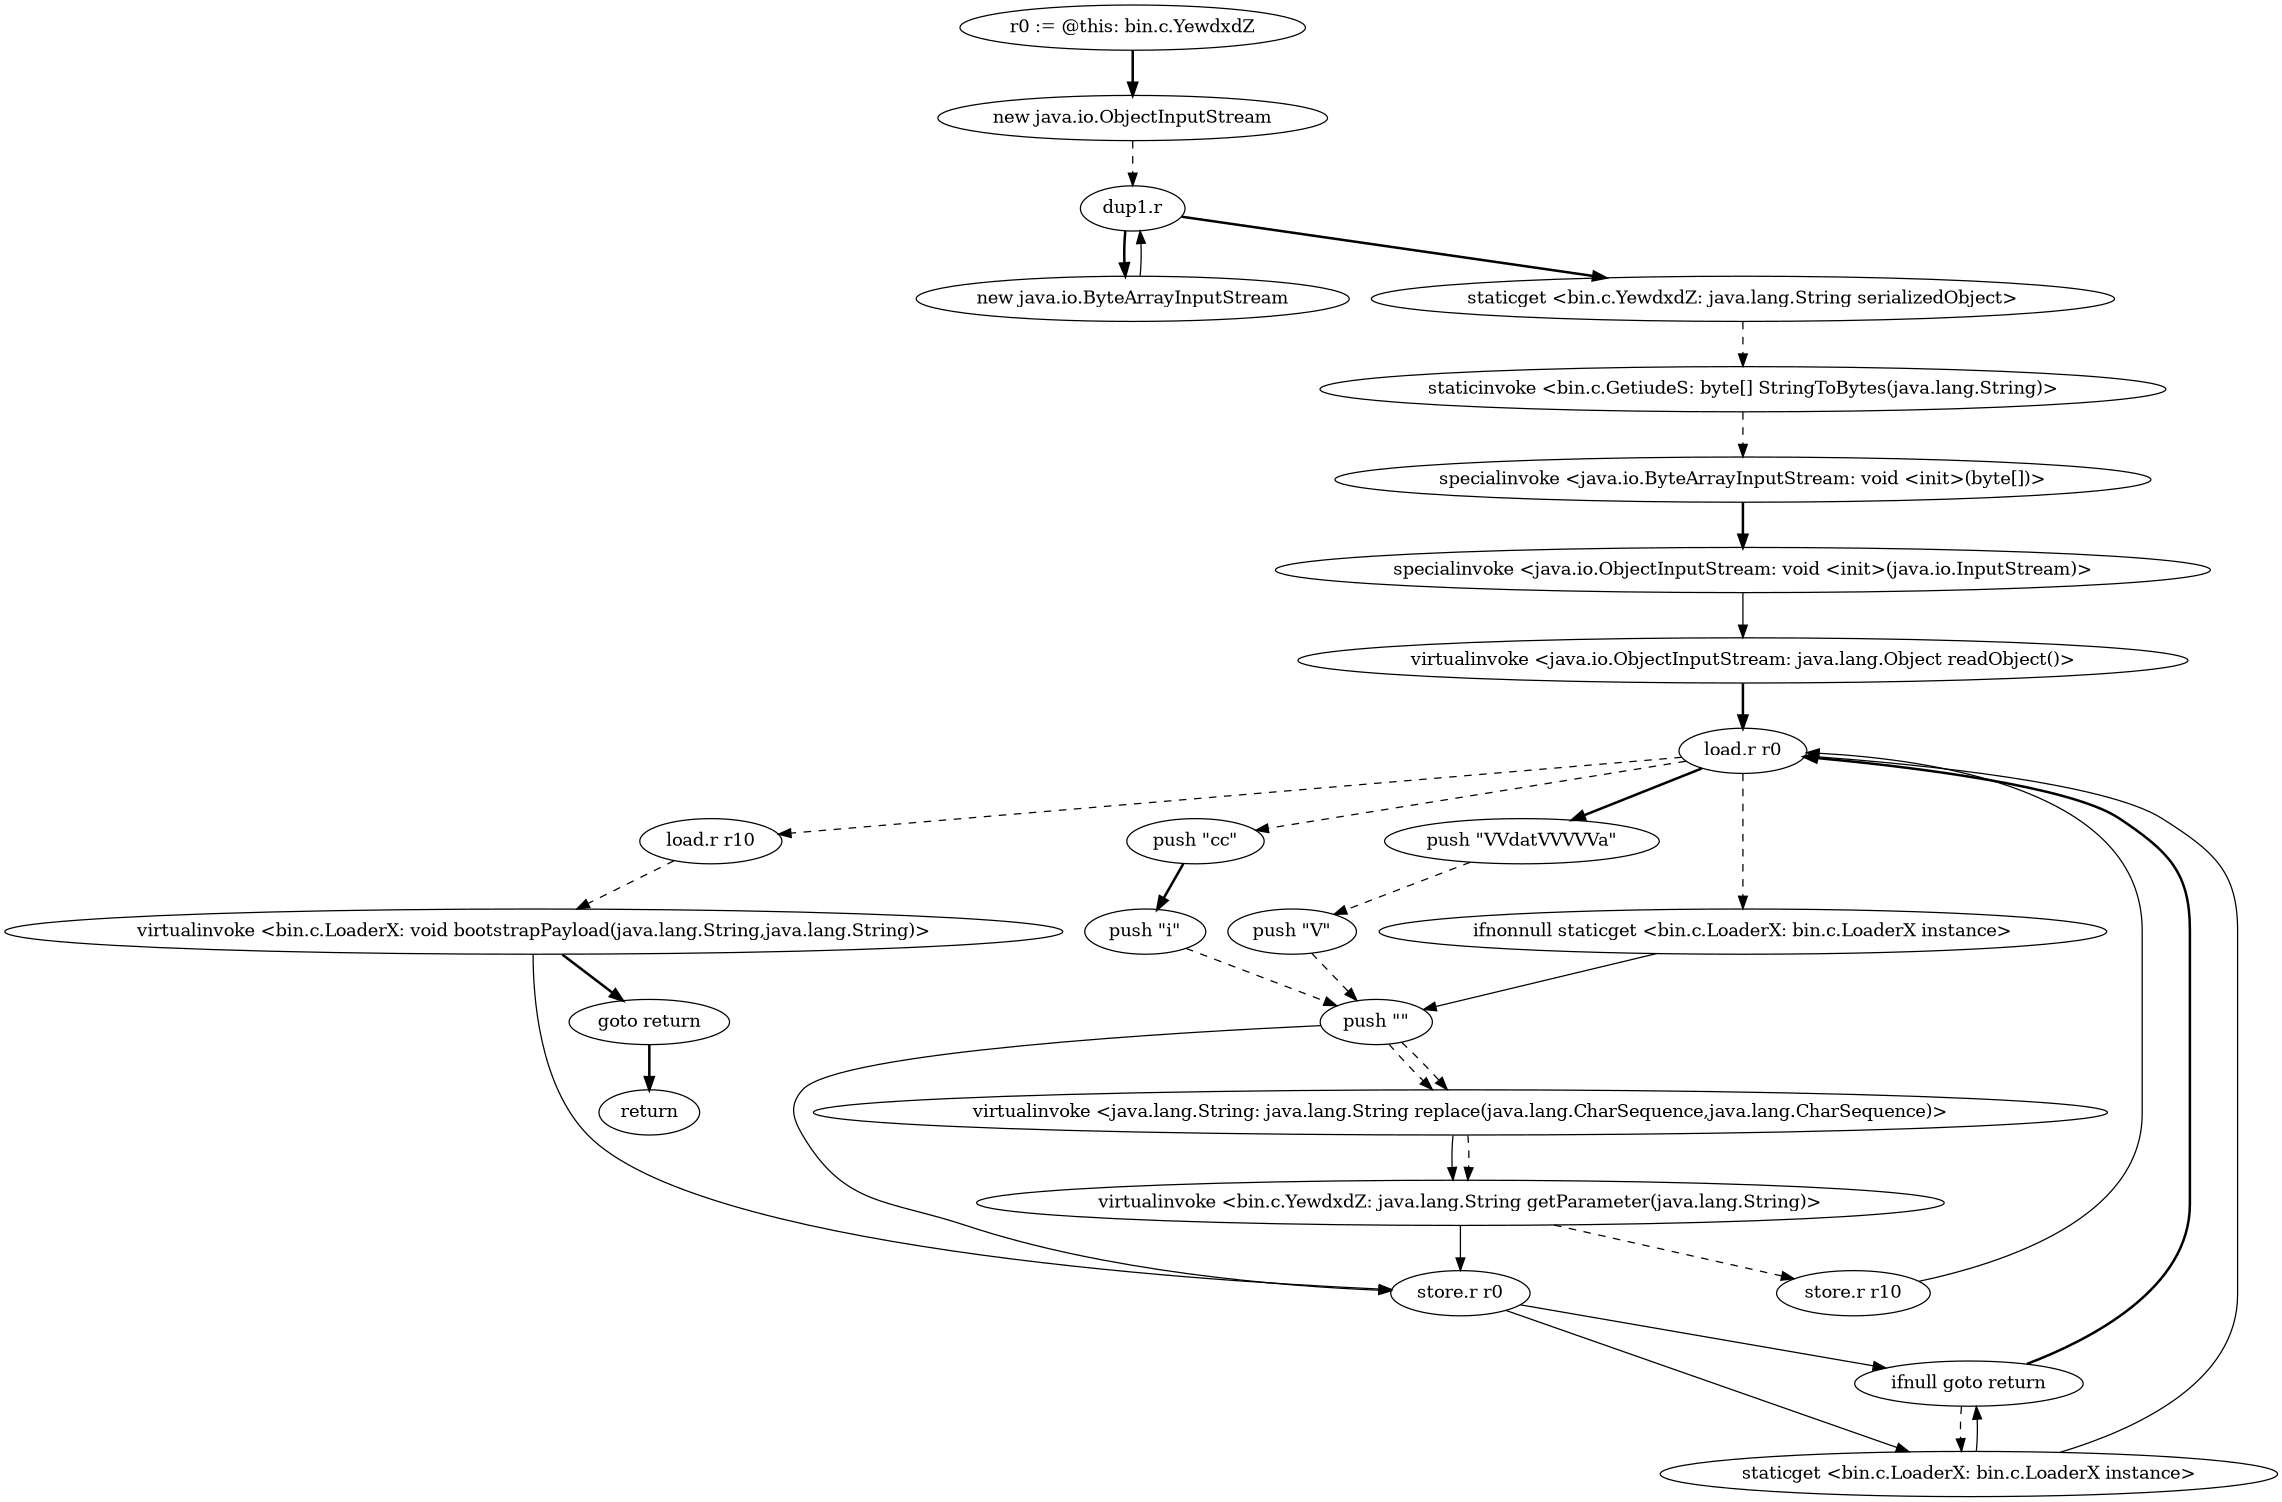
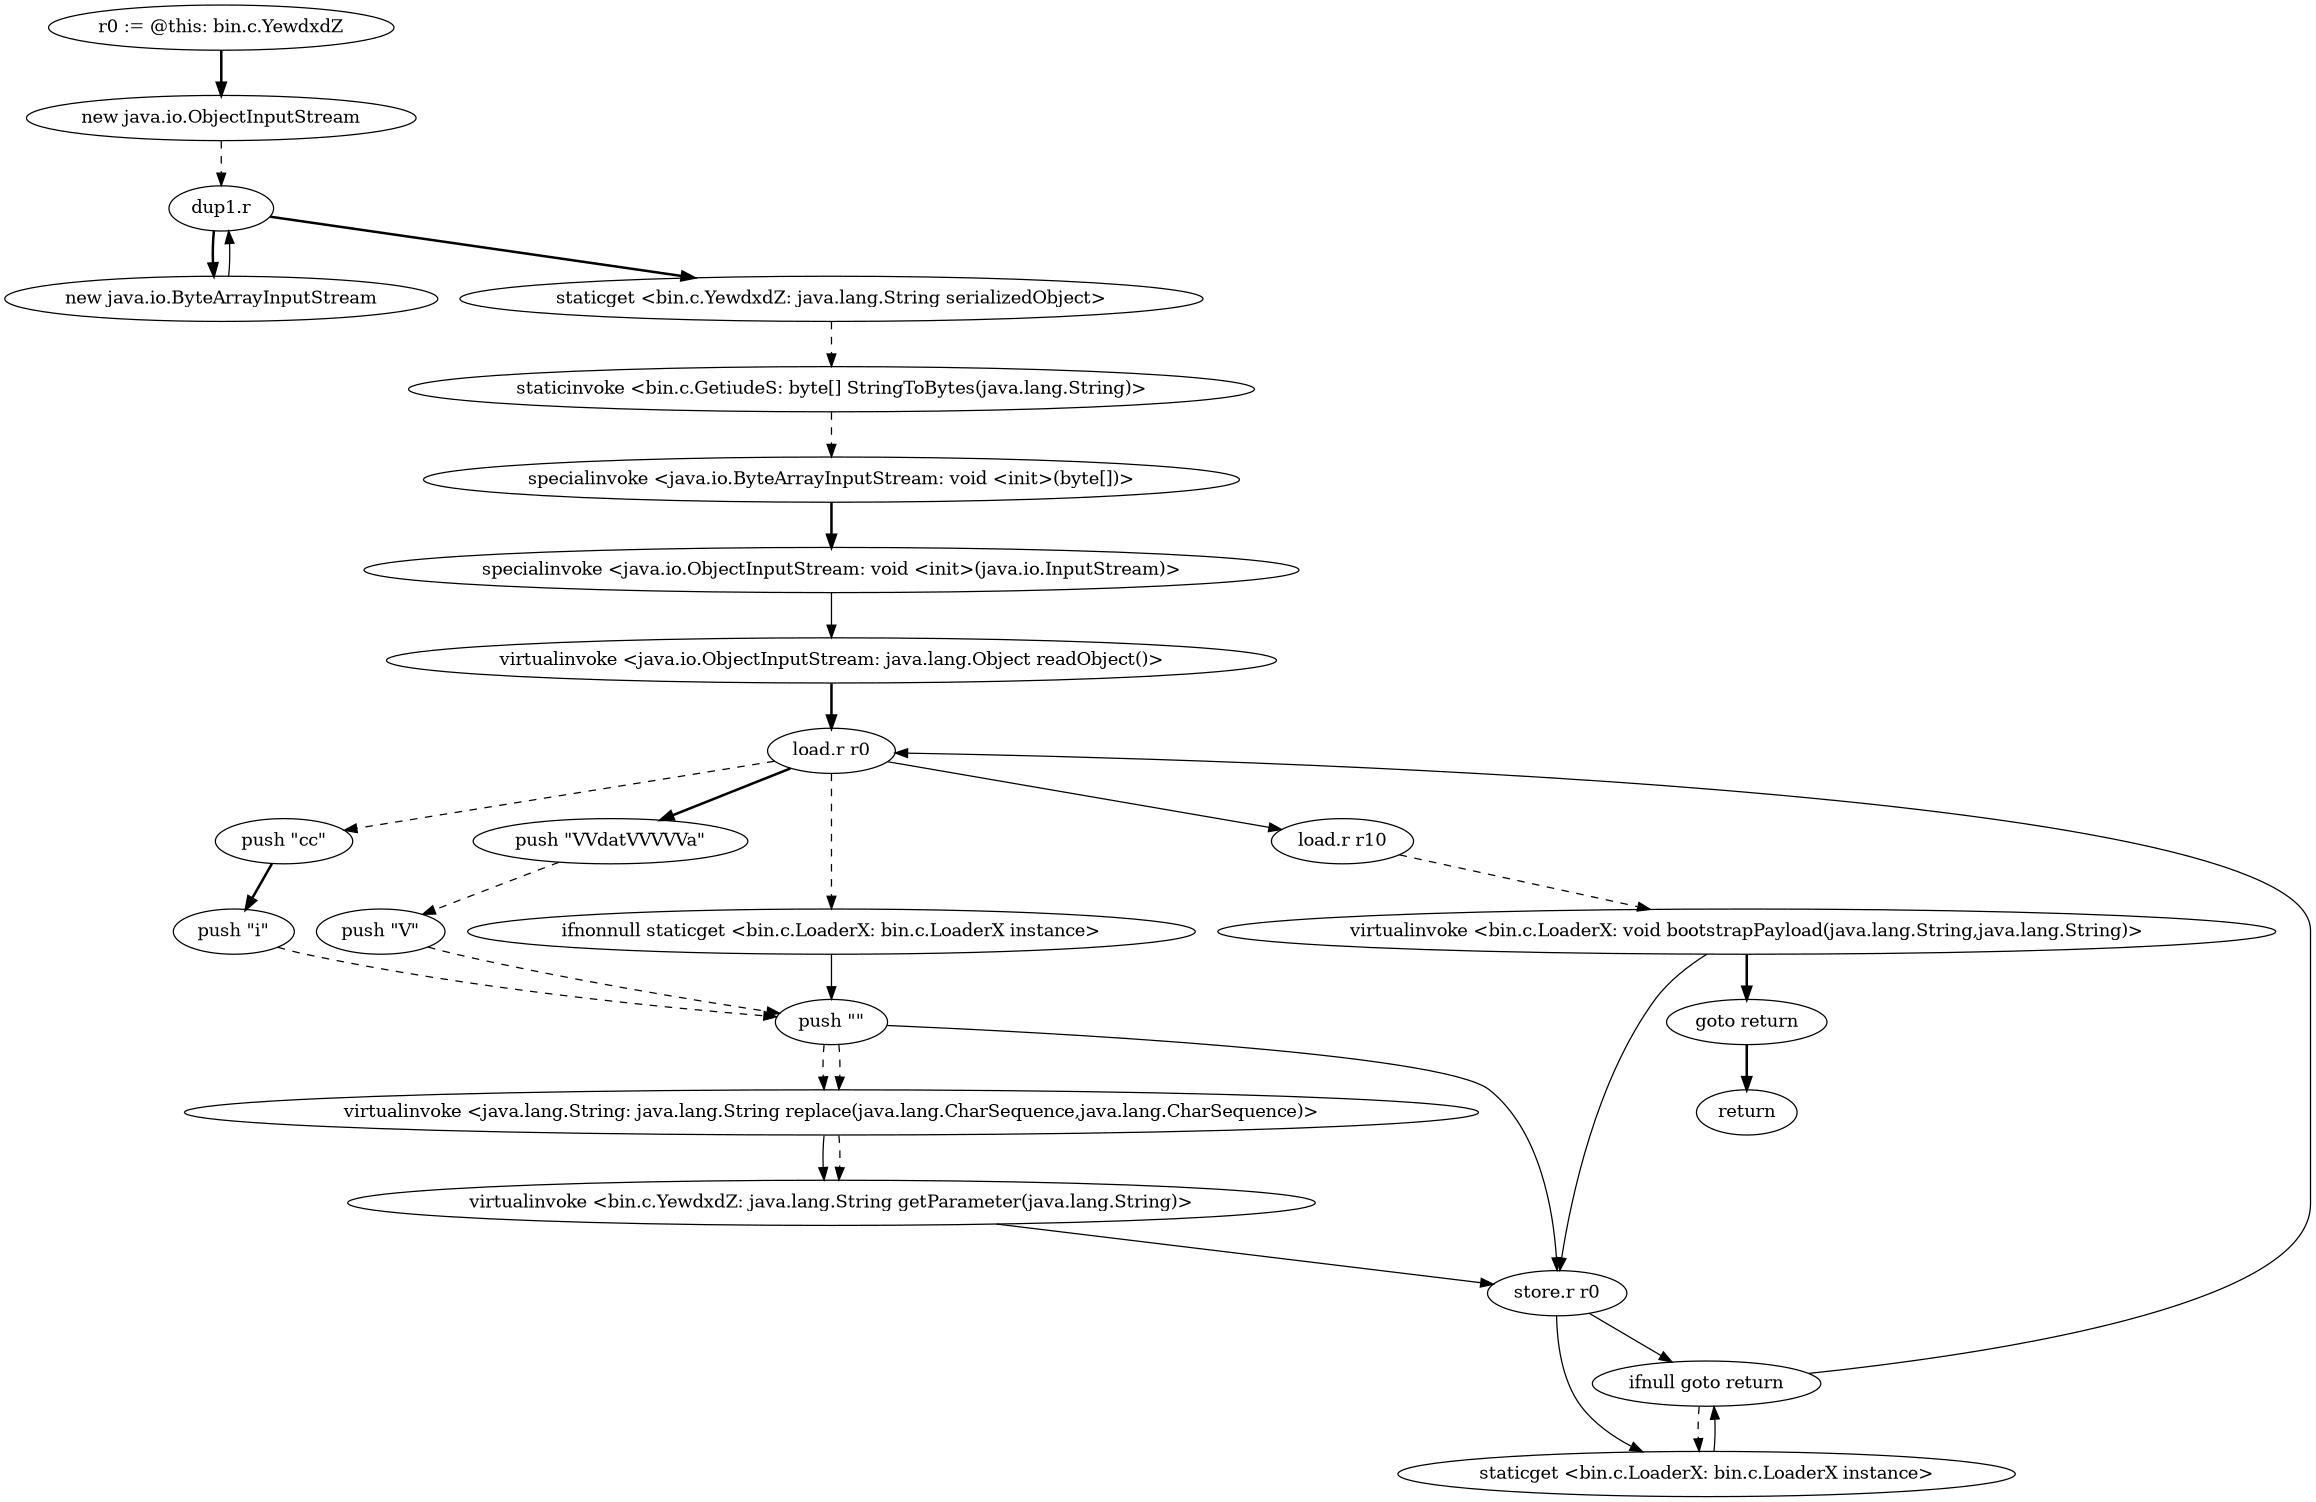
(1236, 795) -> (1078, 795)
(2190, 963) -> (2034, 827)
(2238, 992) -> none
(1853, 1293) -> none
